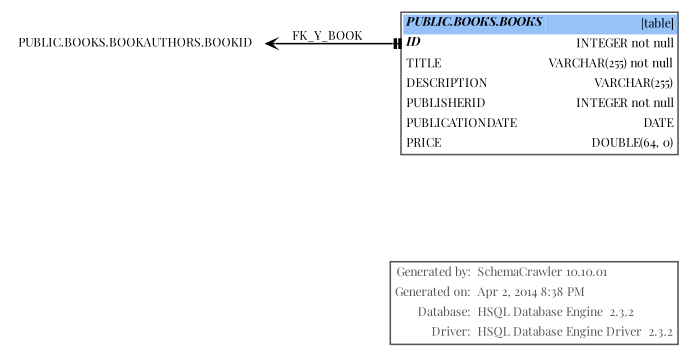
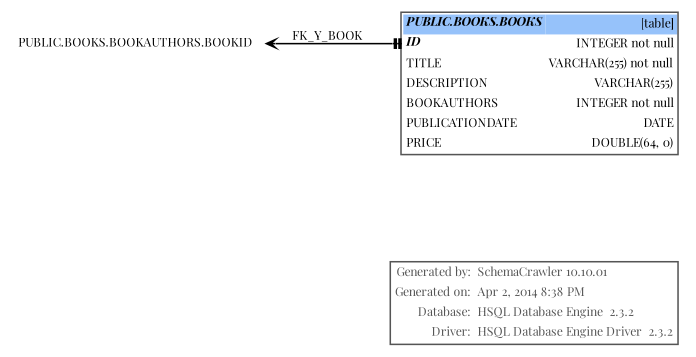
(446, 103) -> (453, 103)
